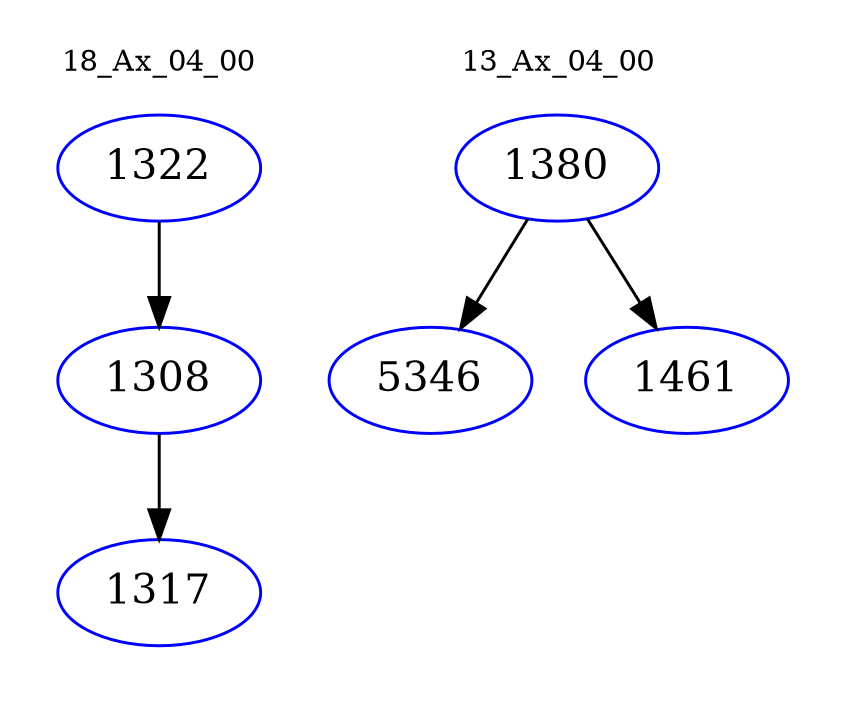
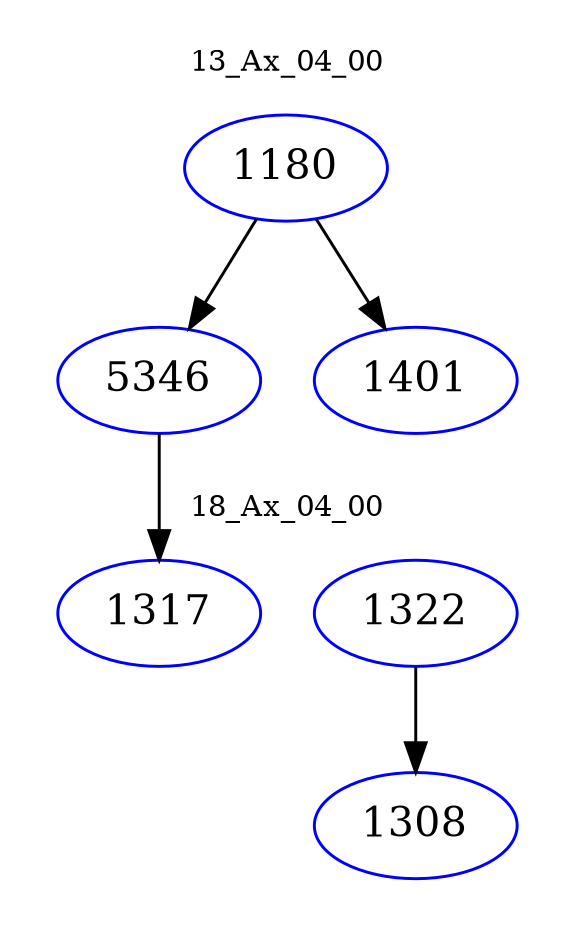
(557, 168) -> (286, 168)
(687, 380) -> (416, 380)
(159, 472) -> (159, 499)
